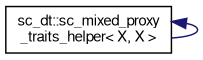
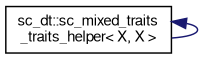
(89, 30) -> (89, 30)
